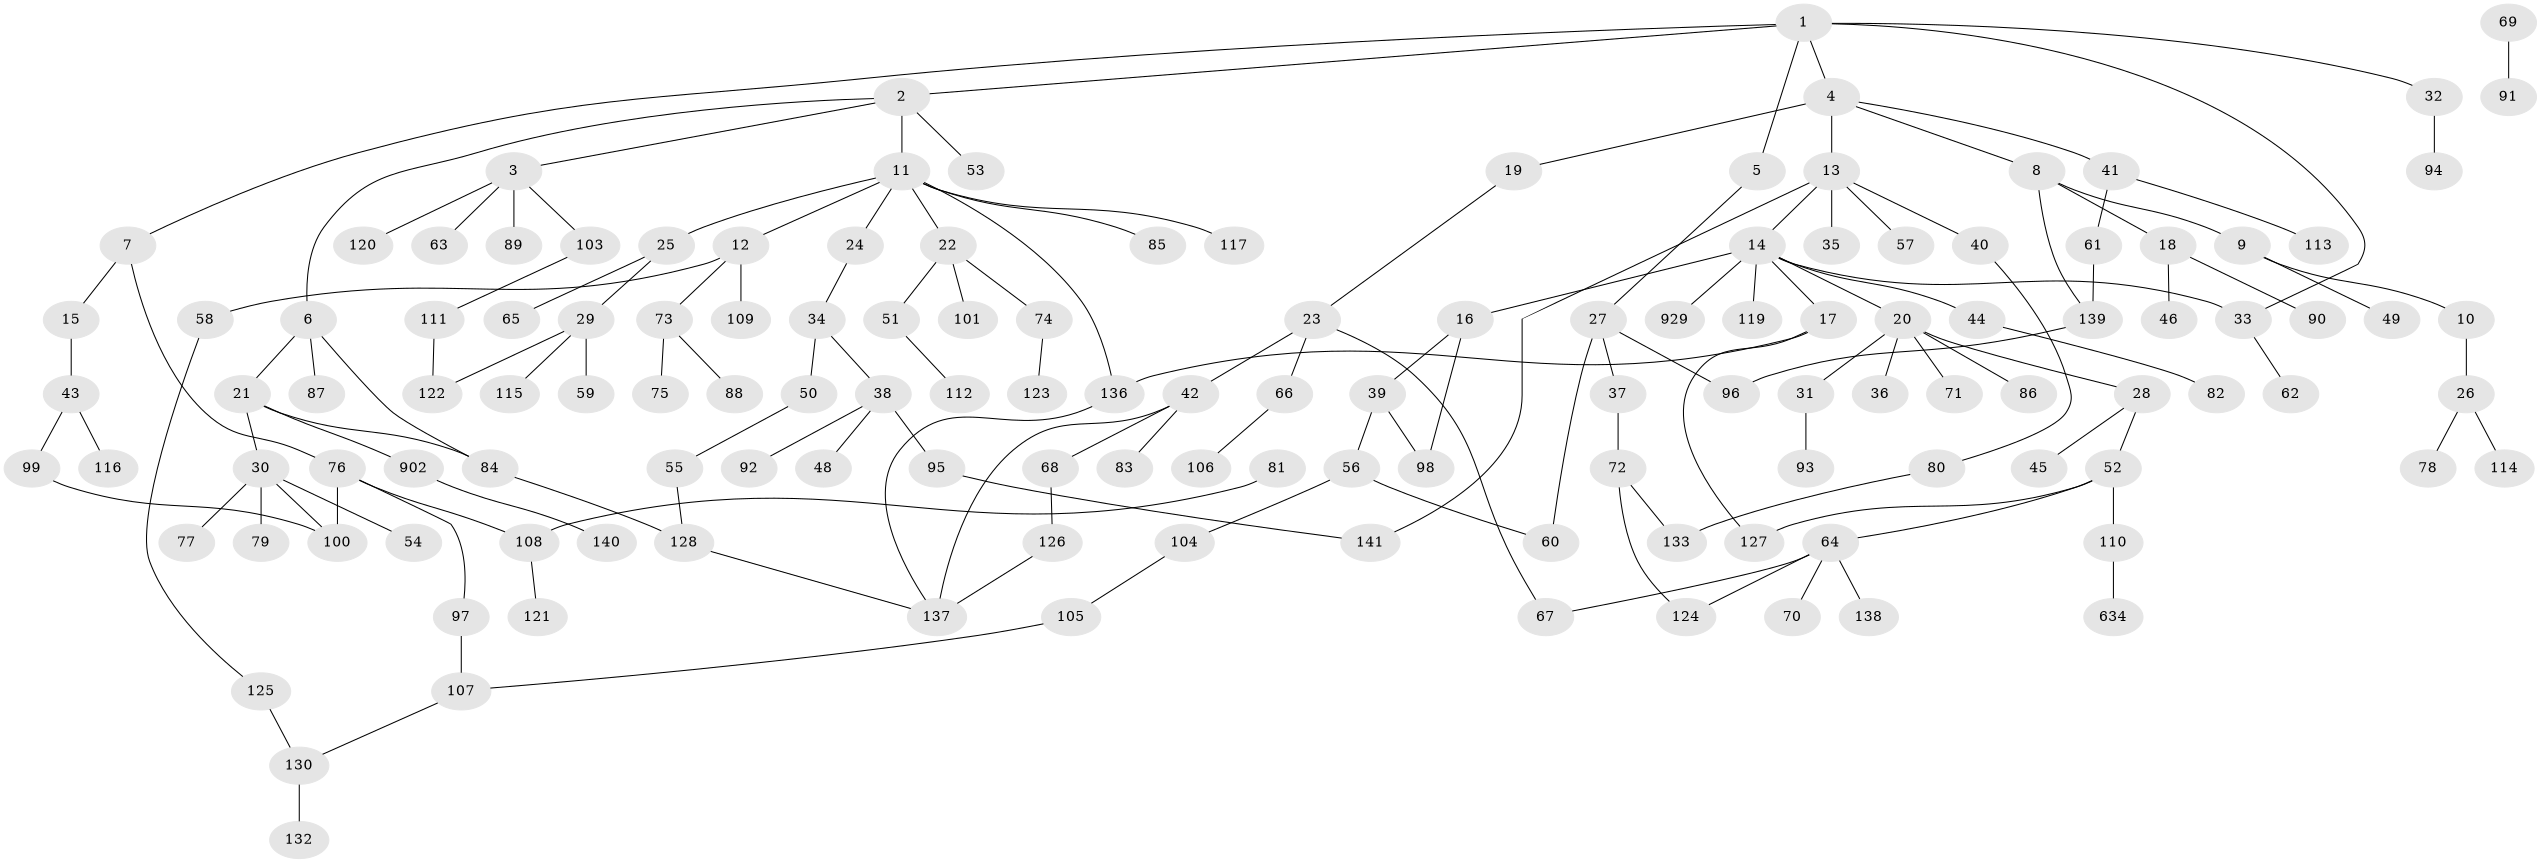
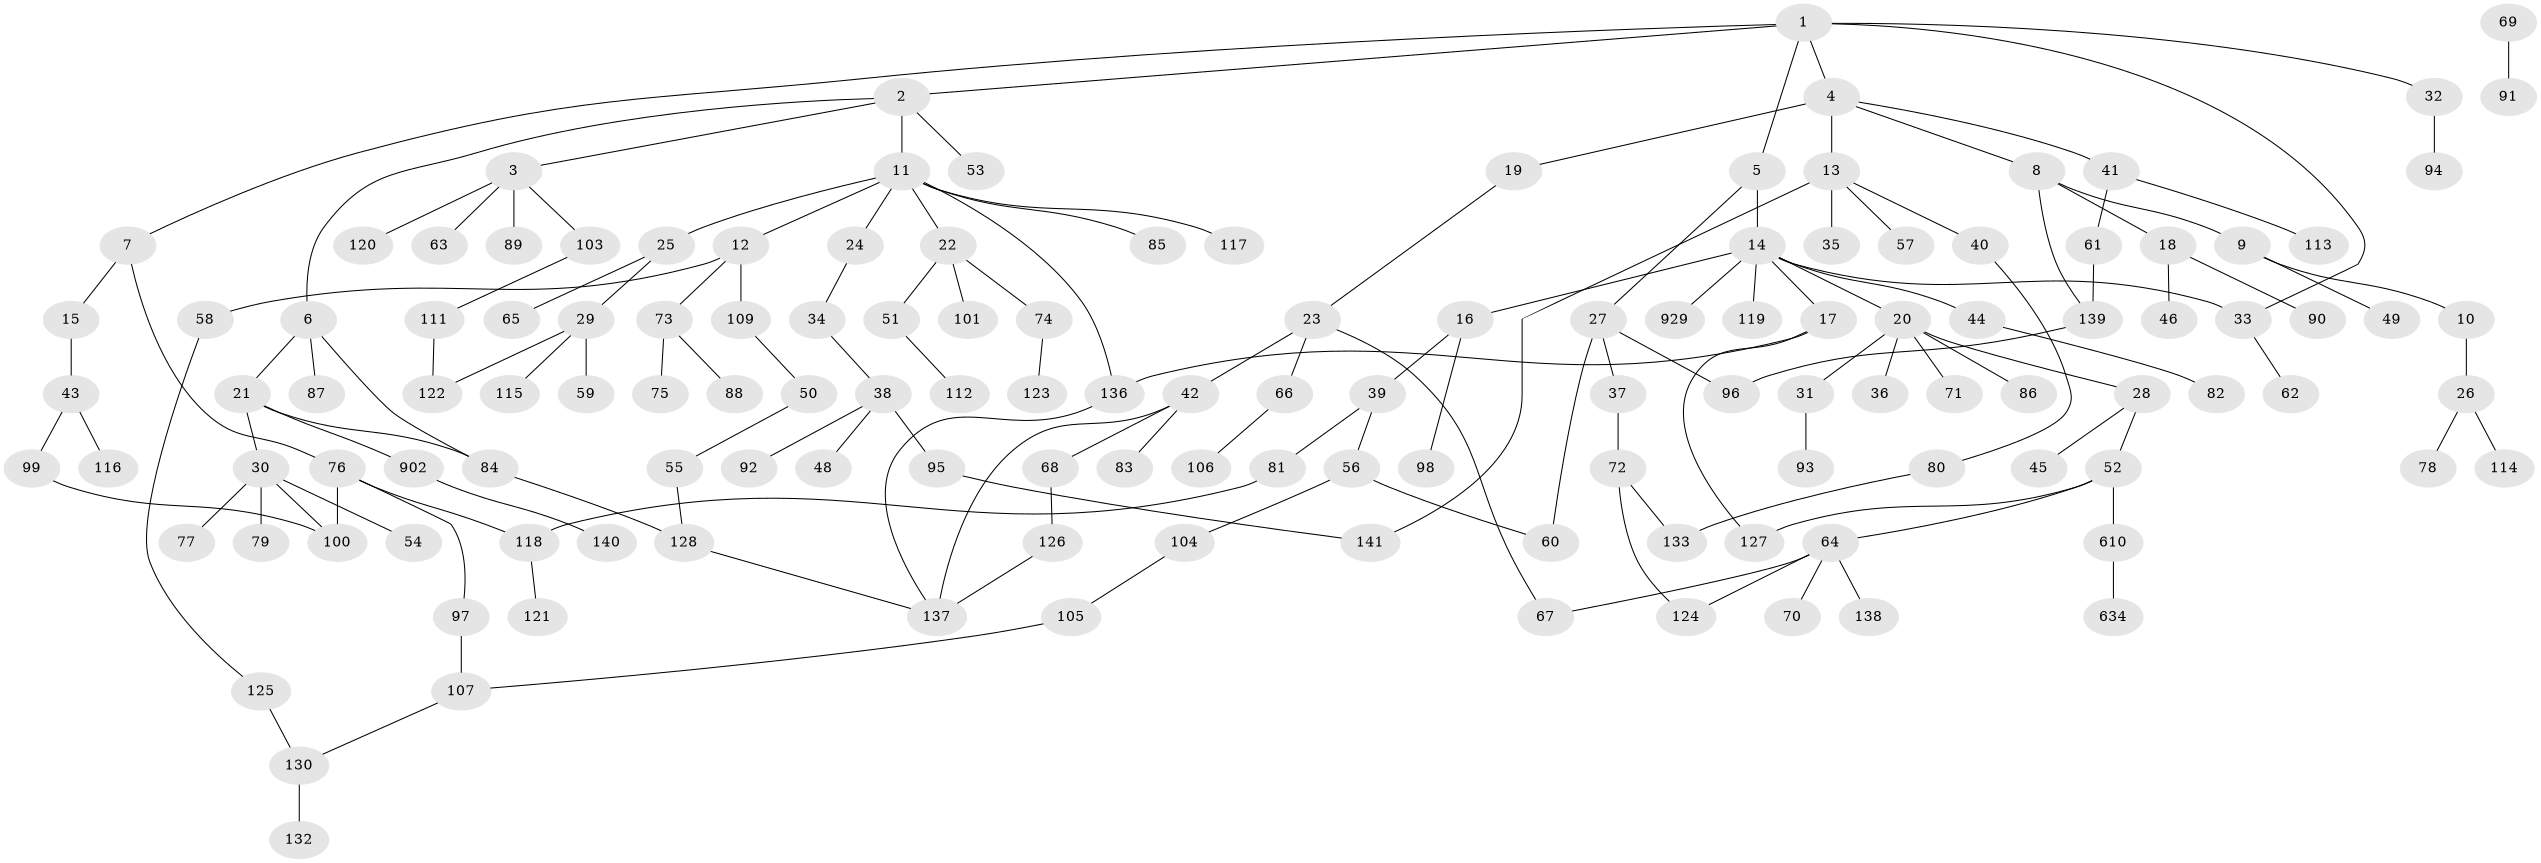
(1795, 208) -> (1757, 215)
(813, 357) -> (775, 357)
(1402, 431) -> (1328, 431)
(529, 543) -> (529, 543)
(2113, 543) -> (2113, 543)
